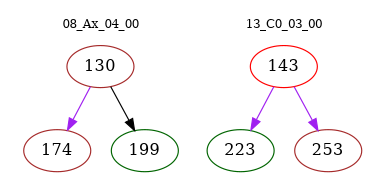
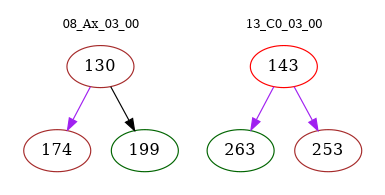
(101, 25) -> (101, 25)
(241, 151) -> (241, 151)
